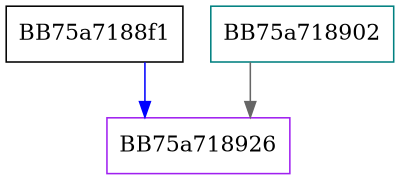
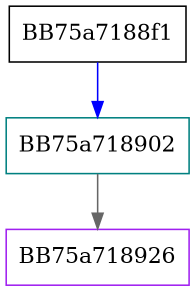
(145, 82) -> (98, 82)
